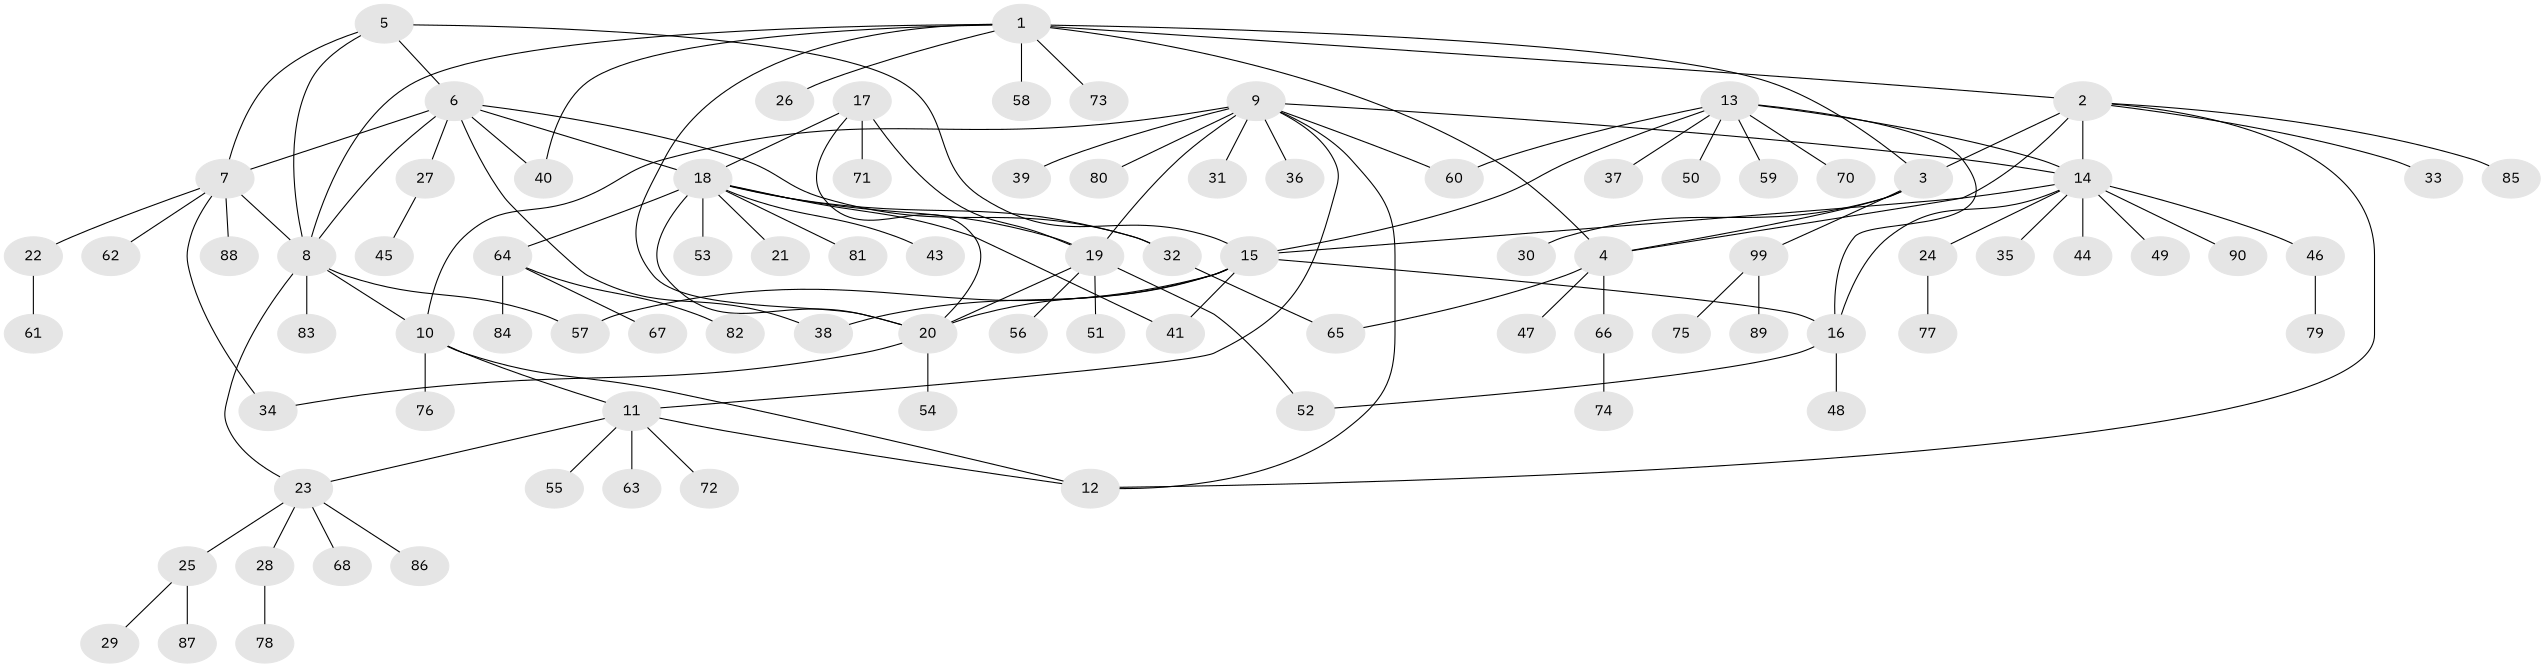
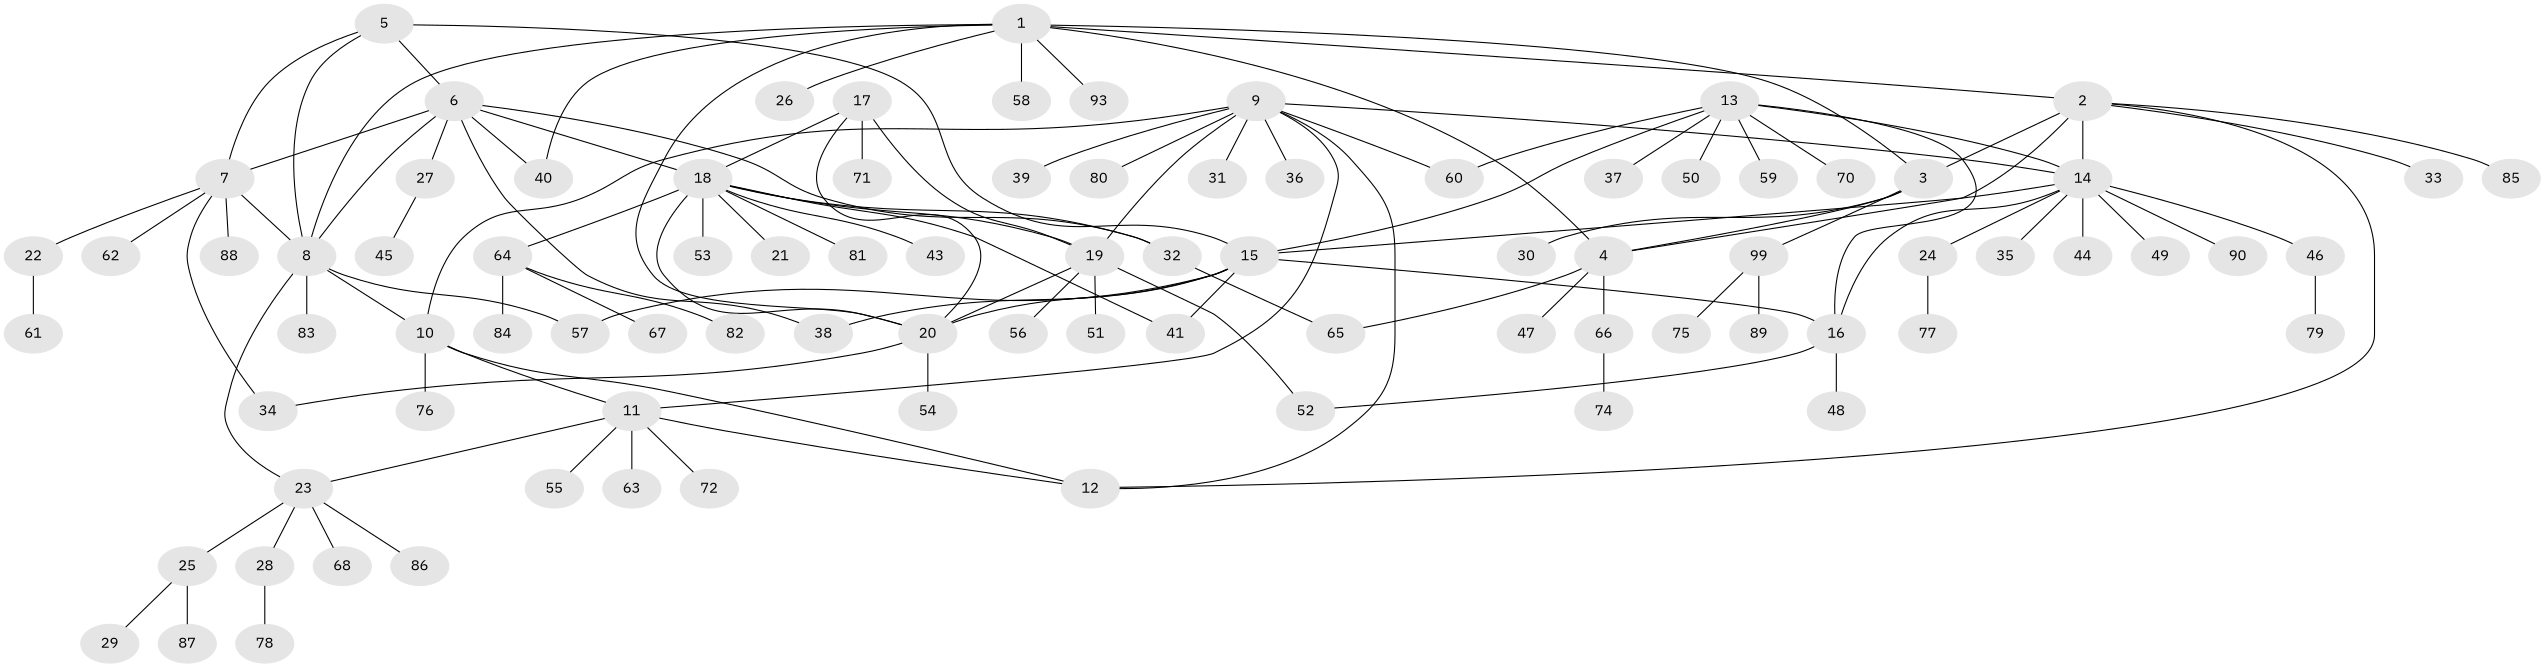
(1099, 101) -> (1099, 101)
